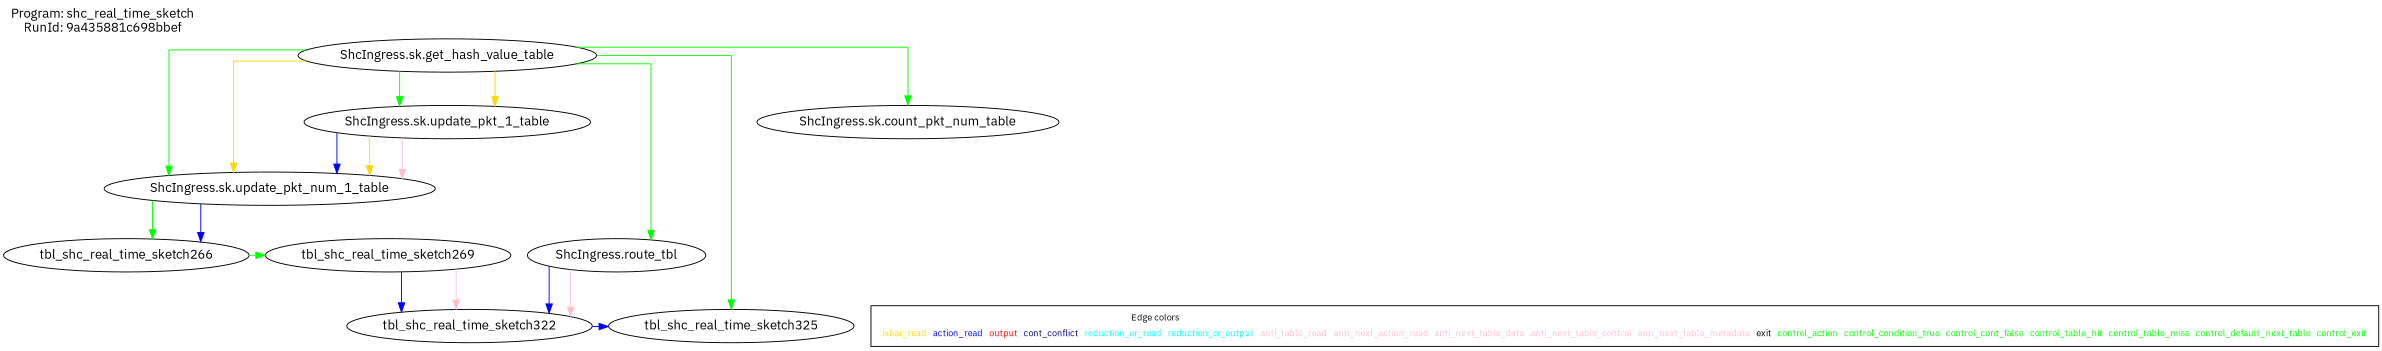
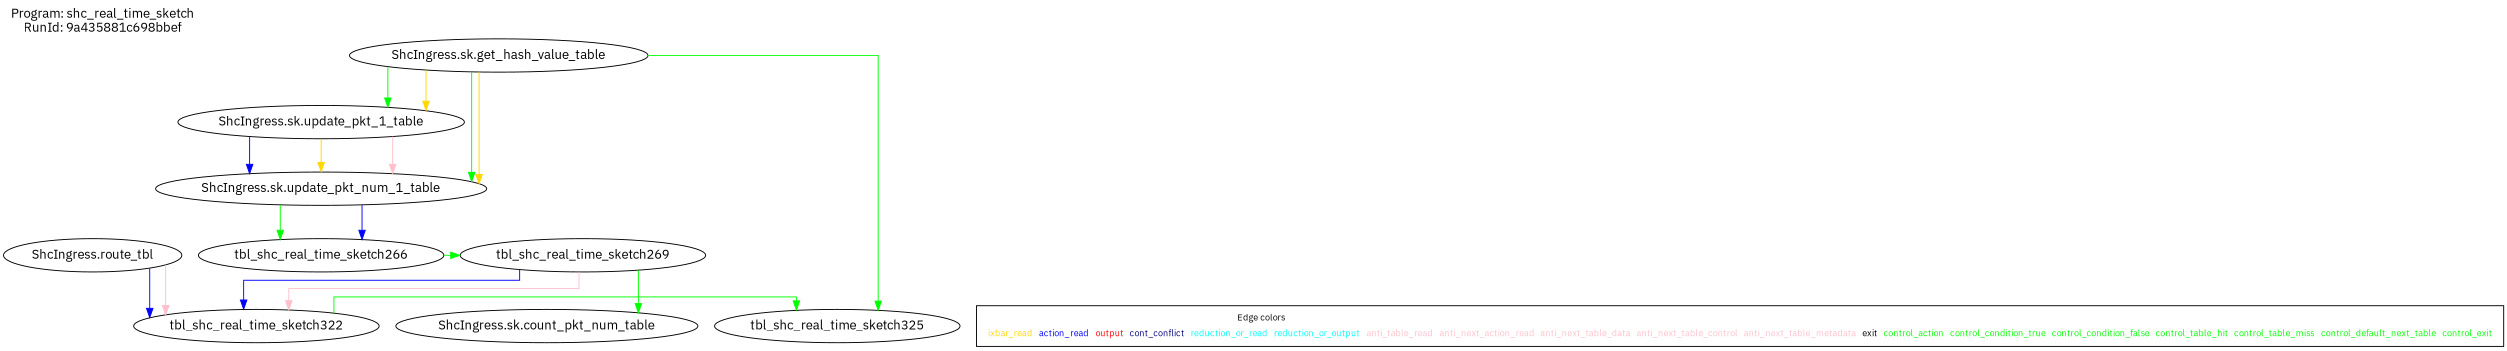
(767, 47) -> (638, 287)
(651, 110) -> none
(596, 327) -> (559, 297)
(1985, 333) -> (2101, 333)
